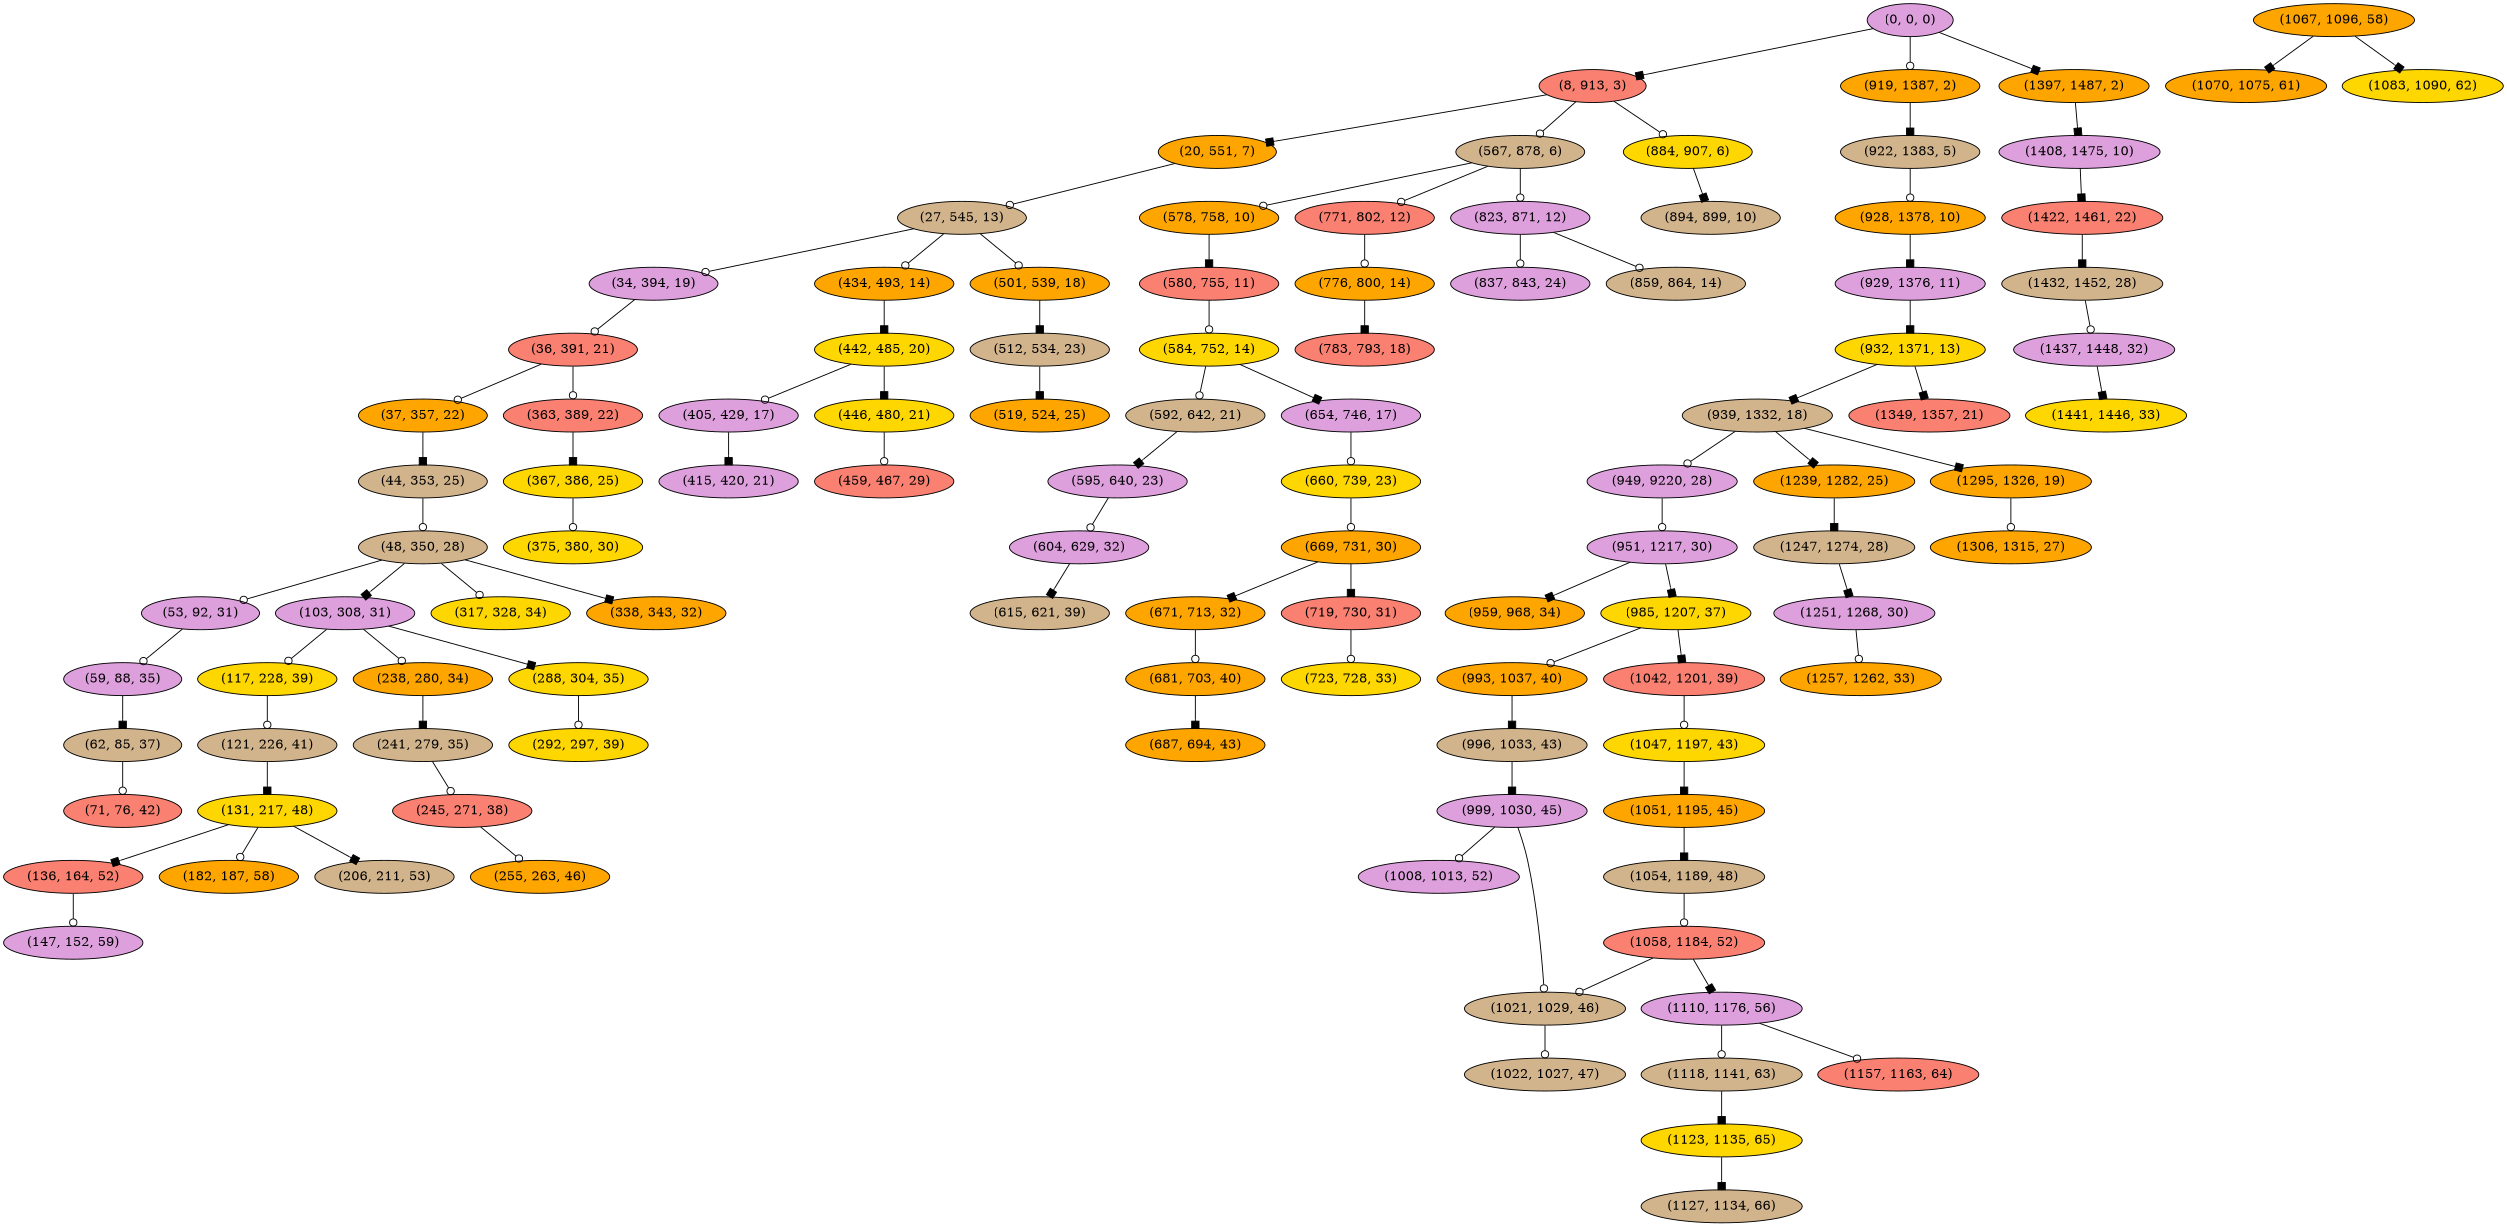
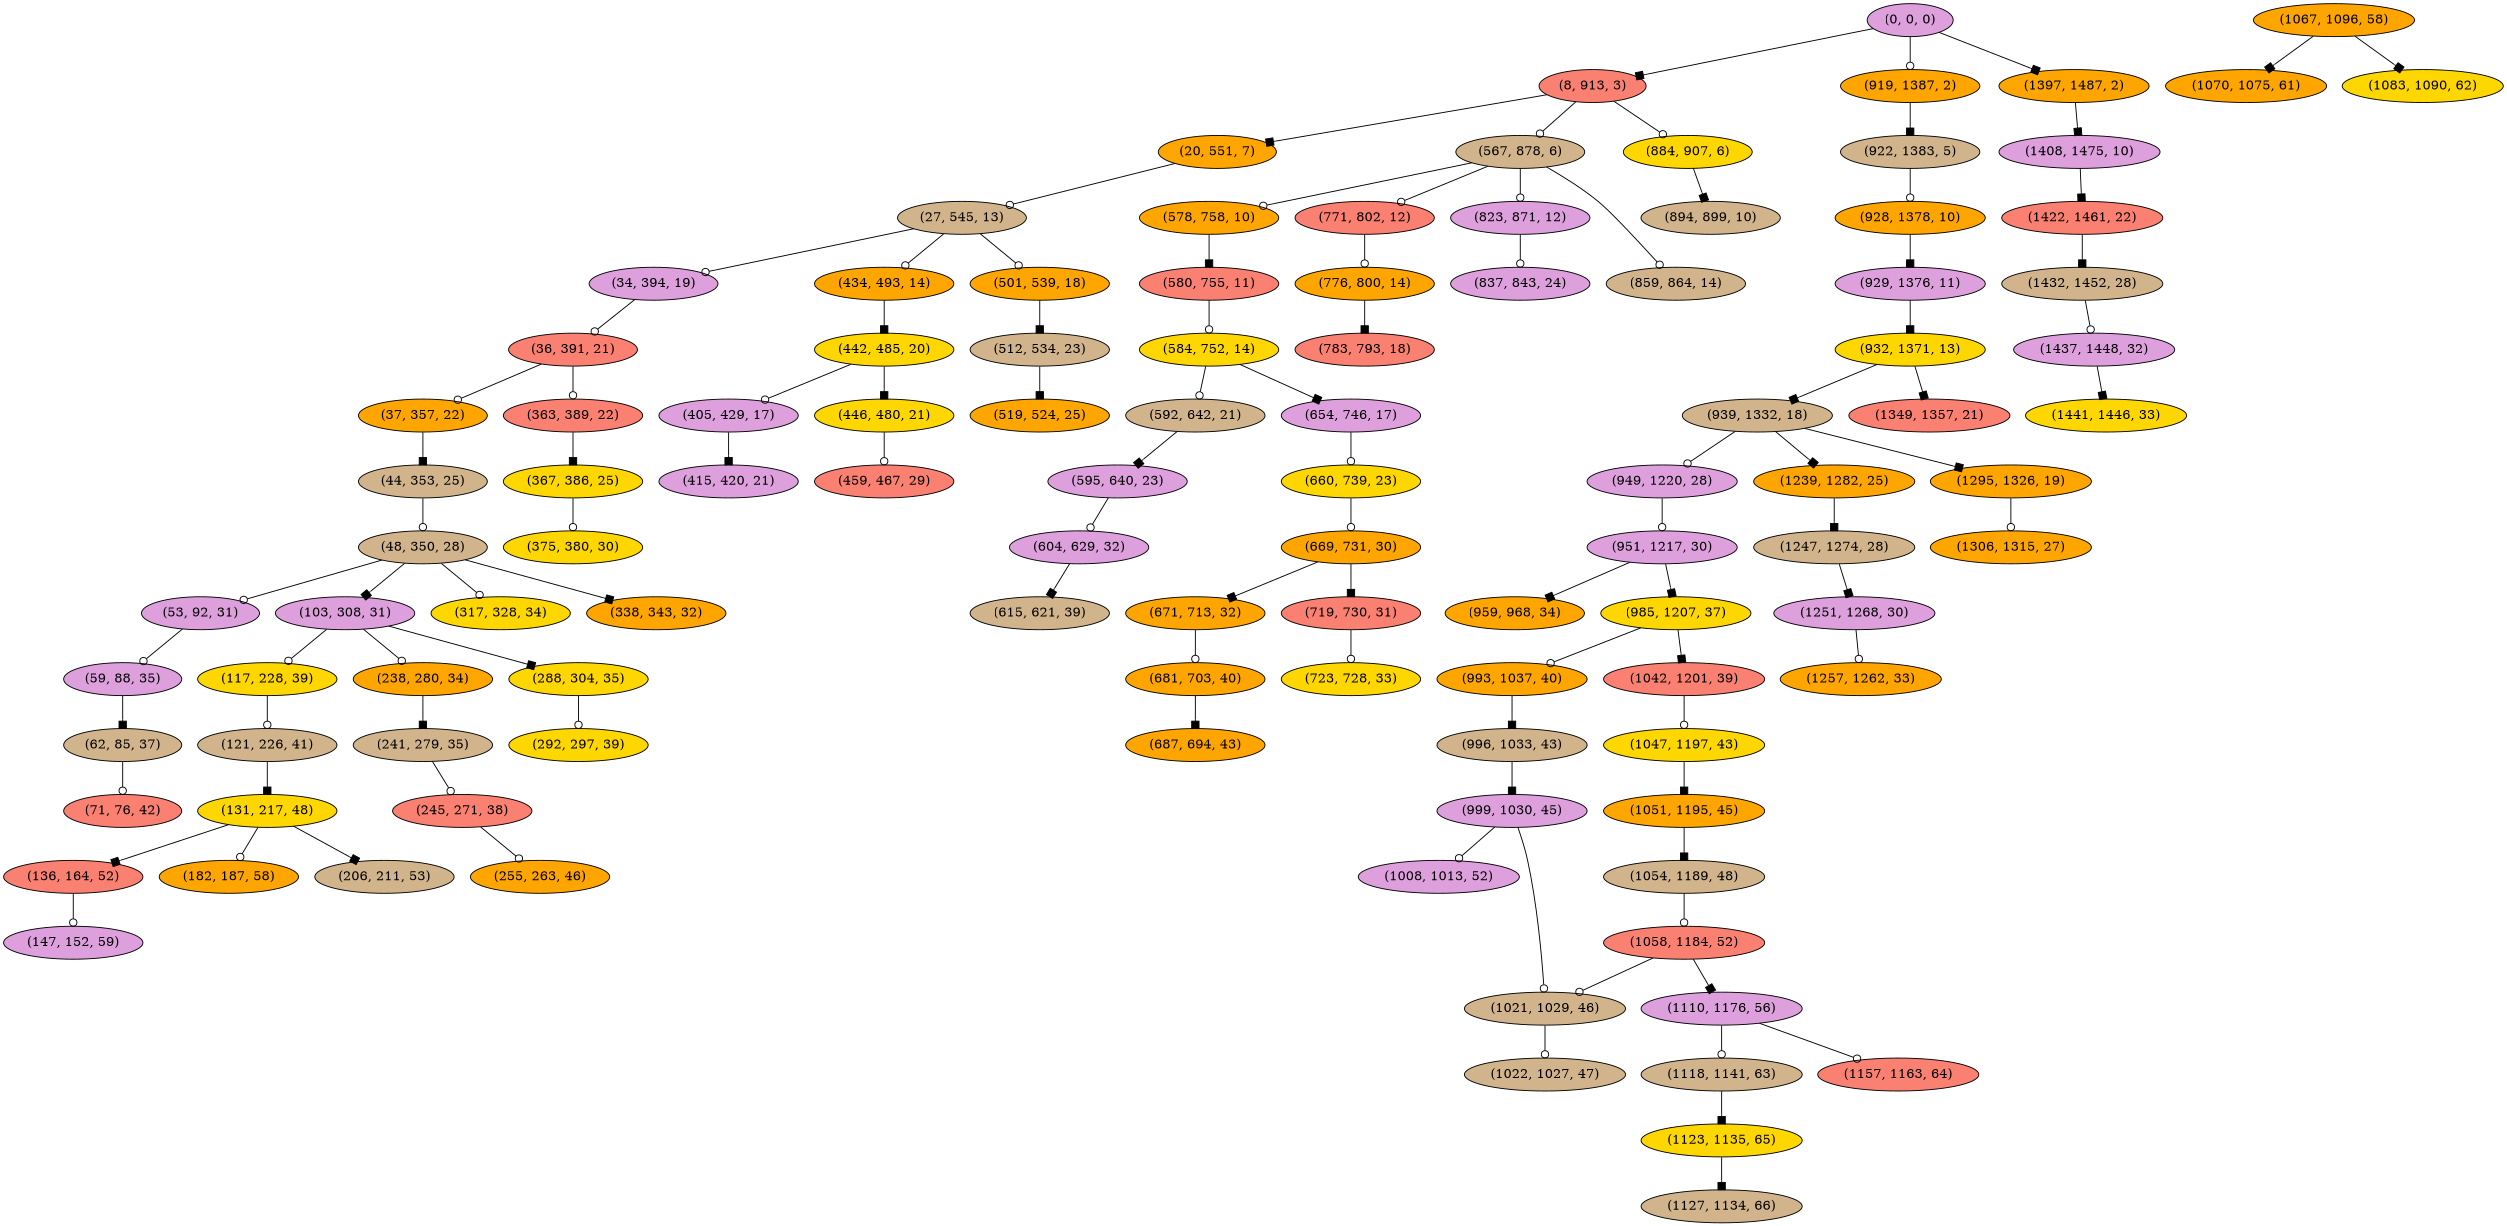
(1595, 249) -> (1606, 209)
(1662, 481) -> (1662, 481)
